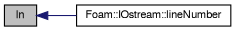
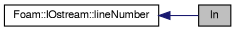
(62, 16) -> (184, 16)
